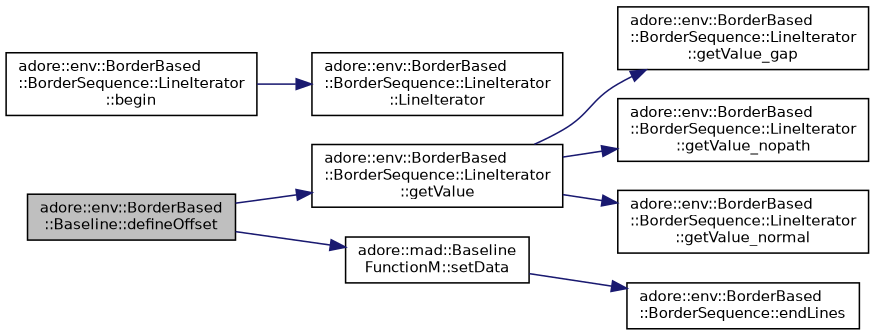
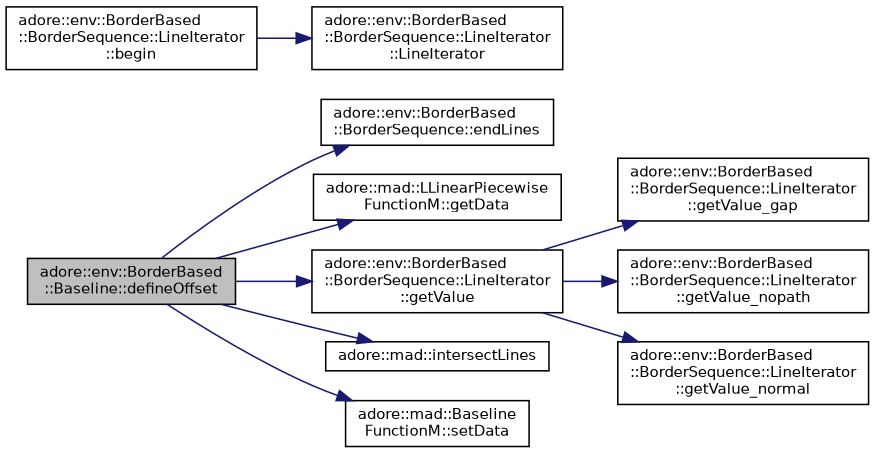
none -> (437, 197)
(570, 280) -> (245, 199)
none -> (437, 356)
